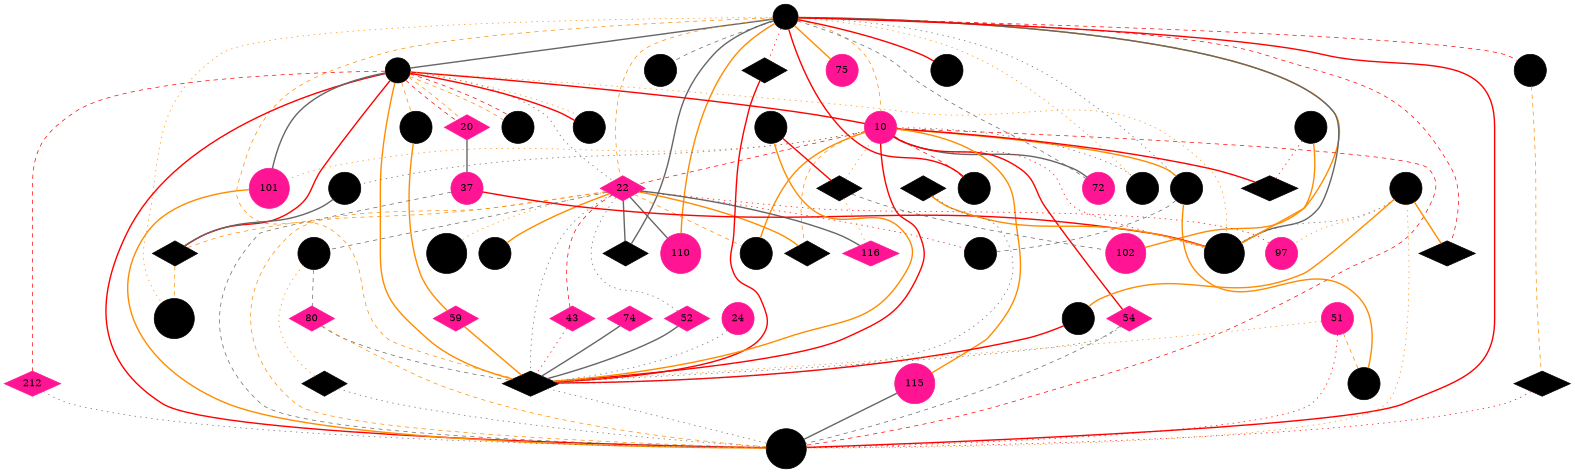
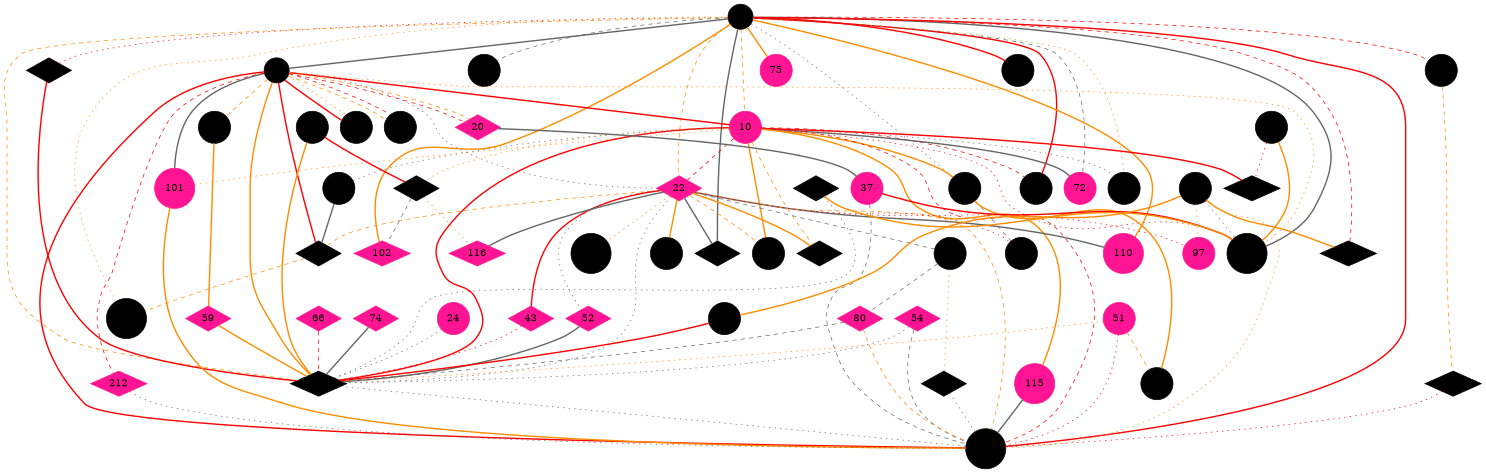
(1034, 184) -> none
(570, 243) -> (566, 224)
(1126, 253) -> (382, 253)
none -> (319, 319)
